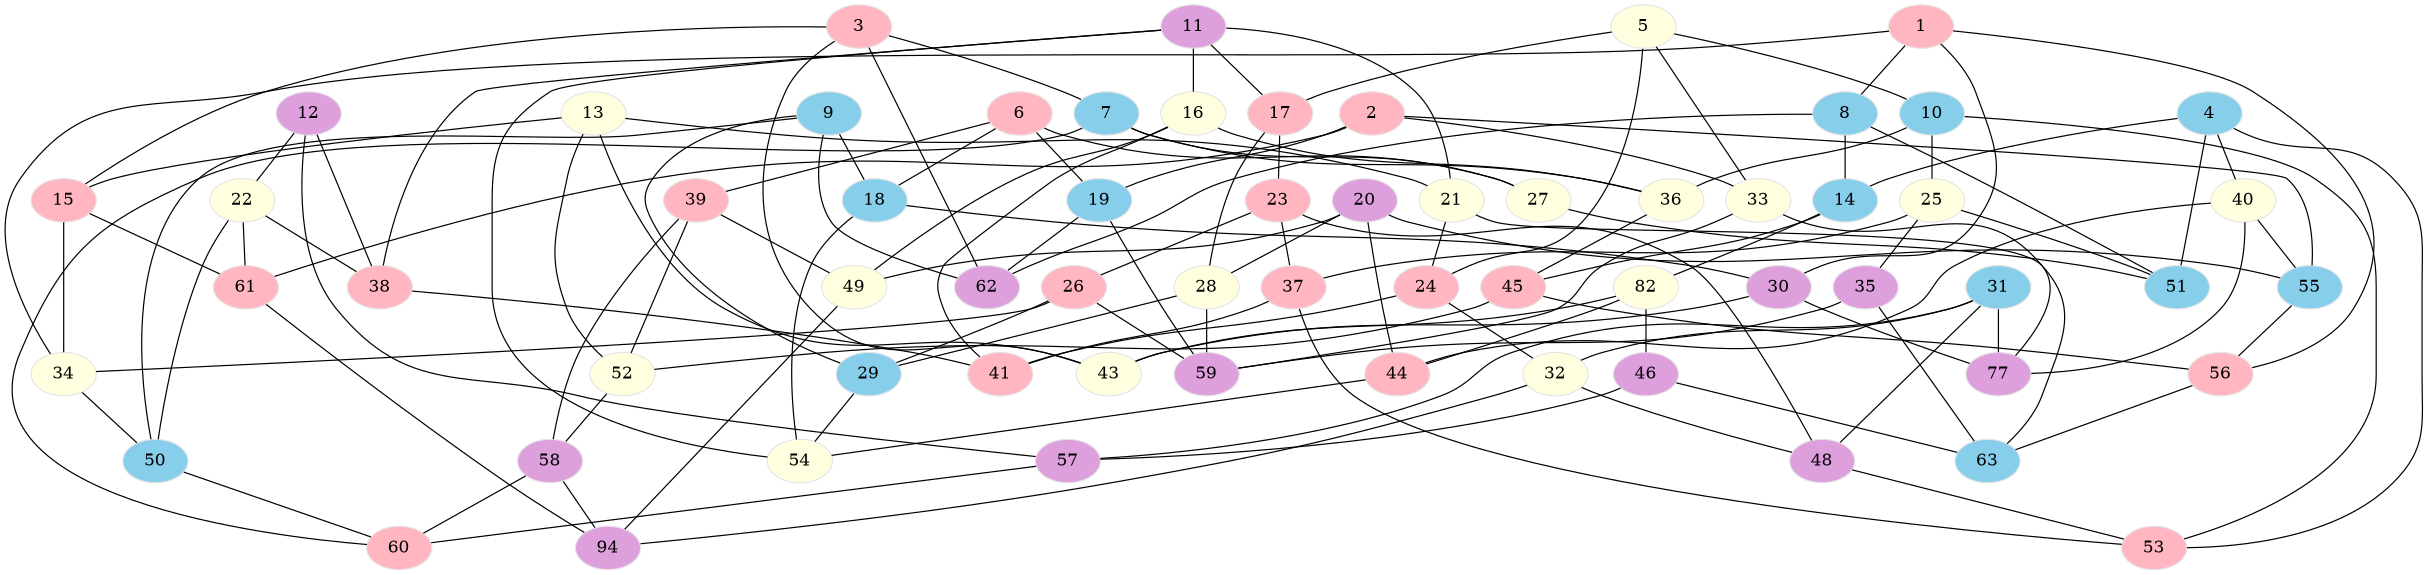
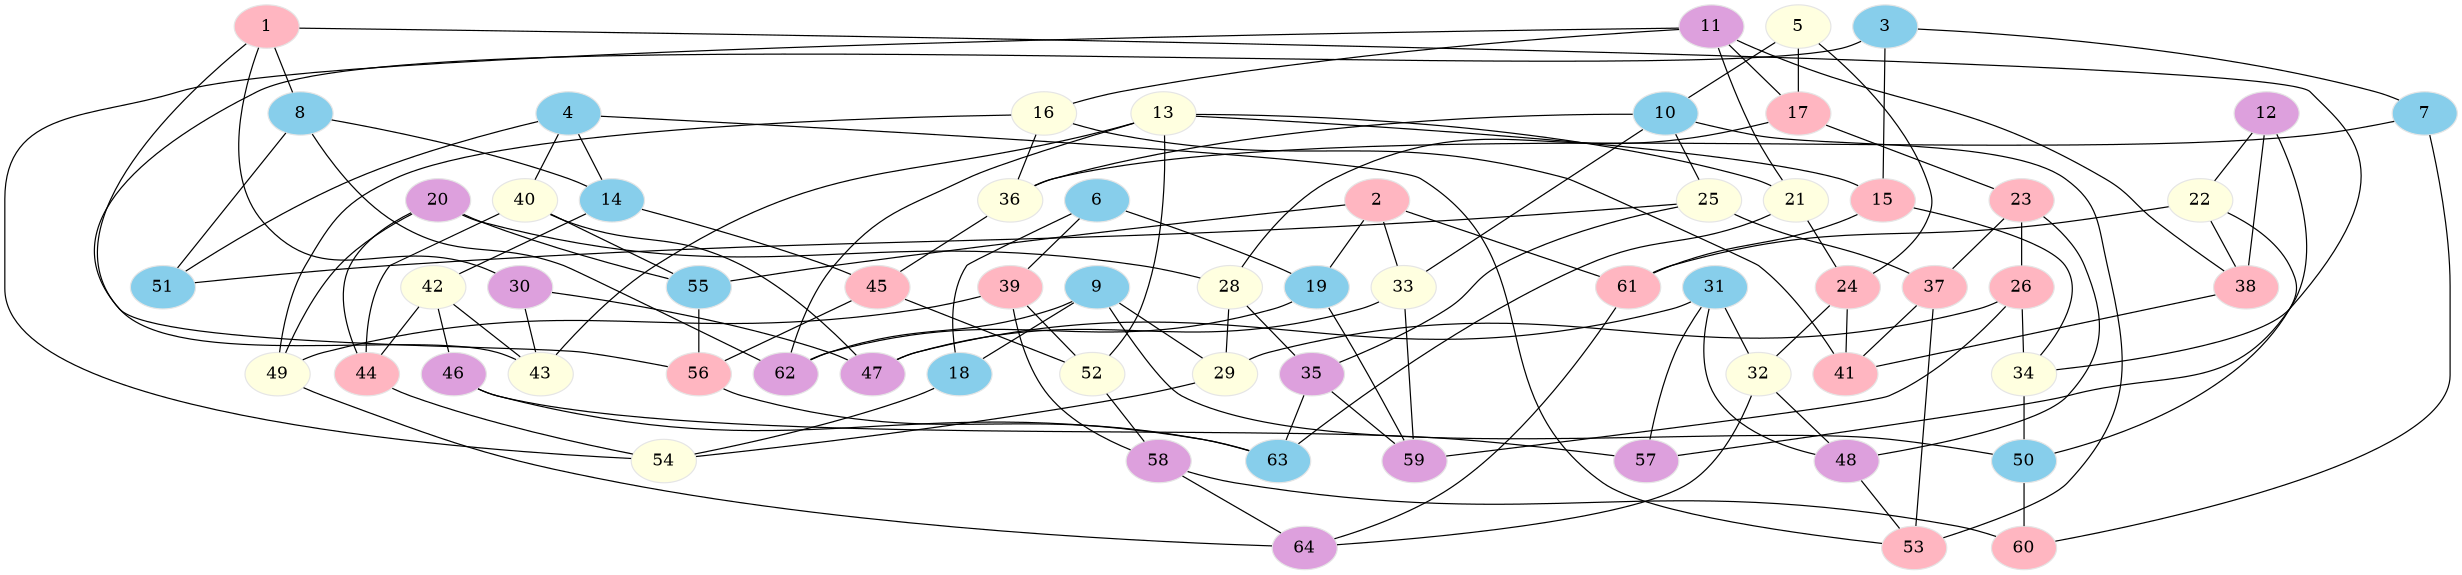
(859, 27) -> (1885, 27)
(1696, 107) -> (1535, 200)
(1020, 113) -> (1097, 200)
(934, 179) -> (930, 196)
(1539, 200) -> none
(1329, 237) -> none
(1646, 287) -> (433, 287)
(1207, 331) -> (1277, 337)
(869, 374) -> (1225, 374)
(1998, 374) -> (873, 374)
(734, 504) -> none
(608, 548) -> (1305, 548)
